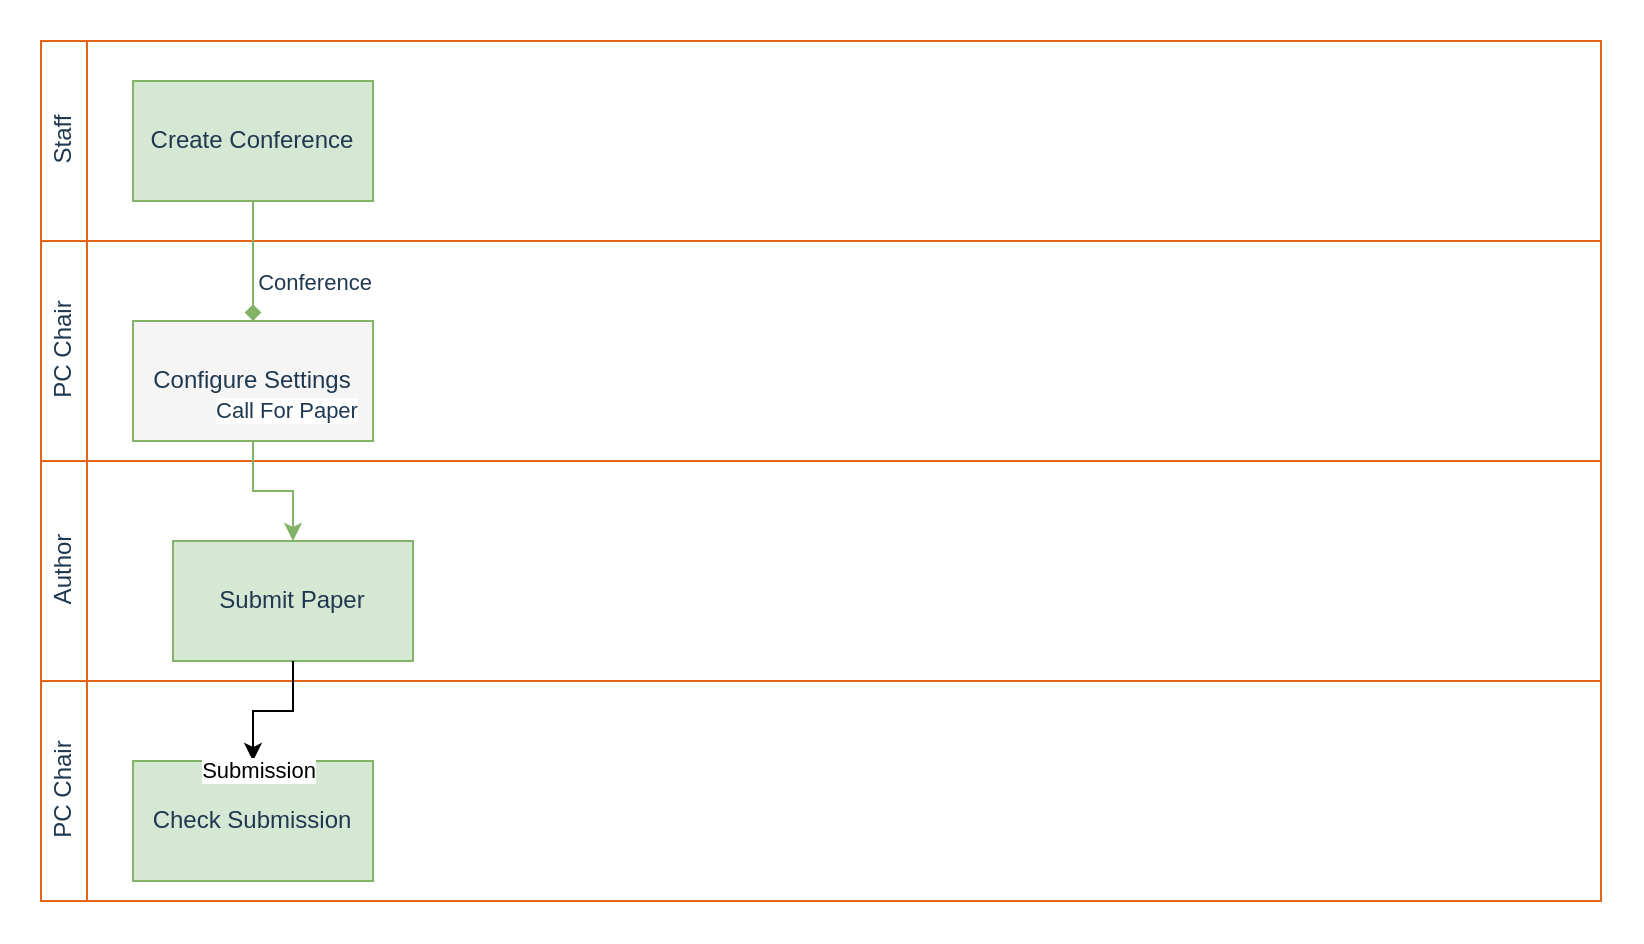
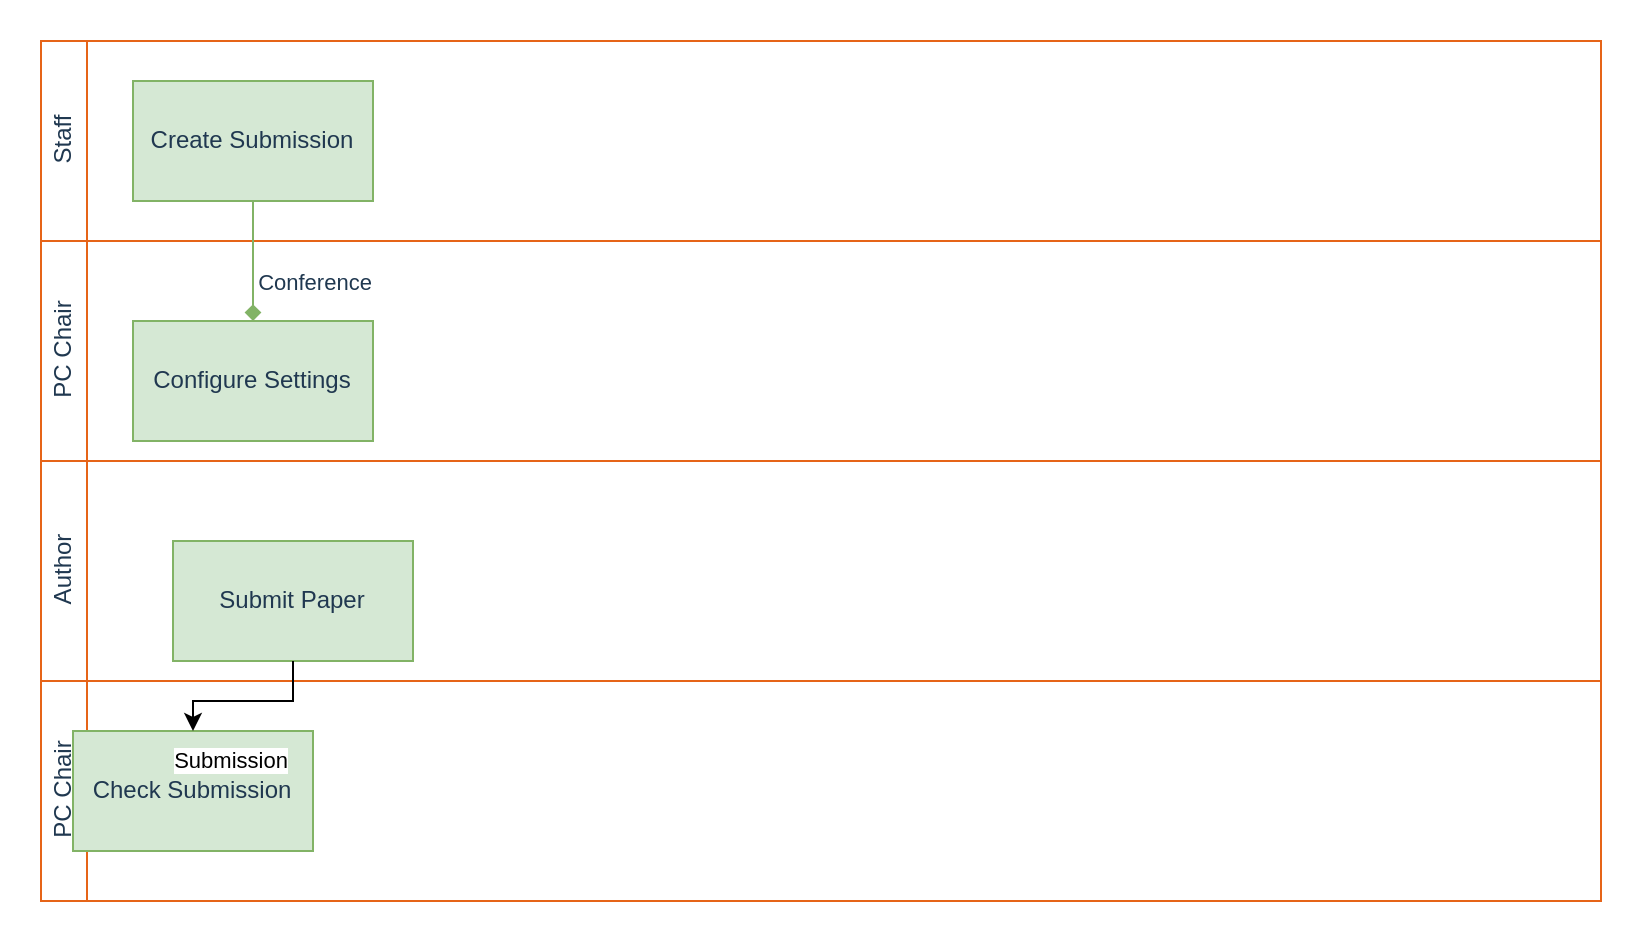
(253, 141) -> (253, 141)
(253, 381) -> (253, 381)
(278, 491) -> none
(253, 821) -> (193, 791)
